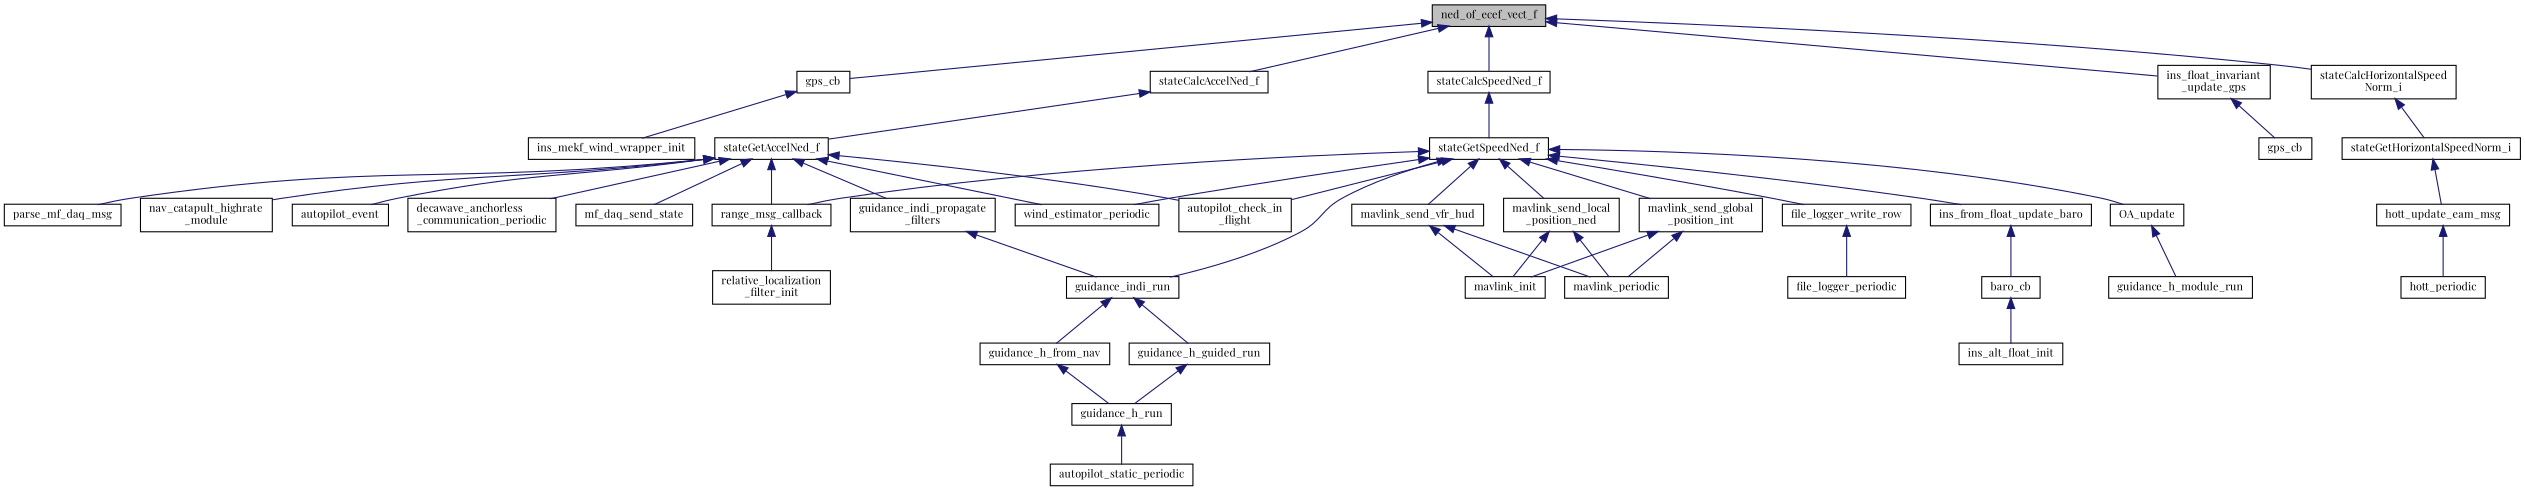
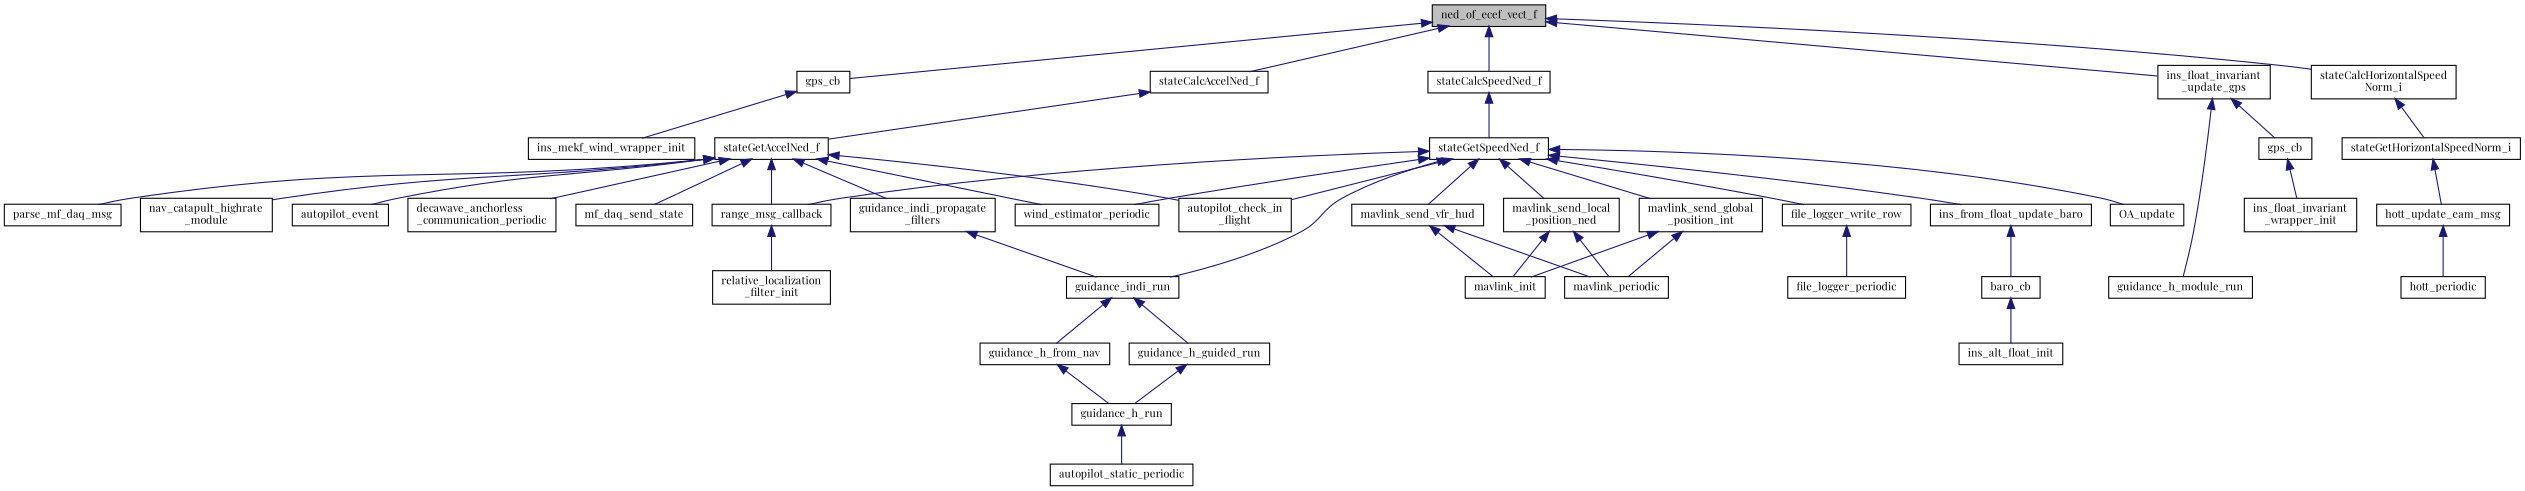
none -> (2301, 215)
(2166, 256) -> (2200, 194)
